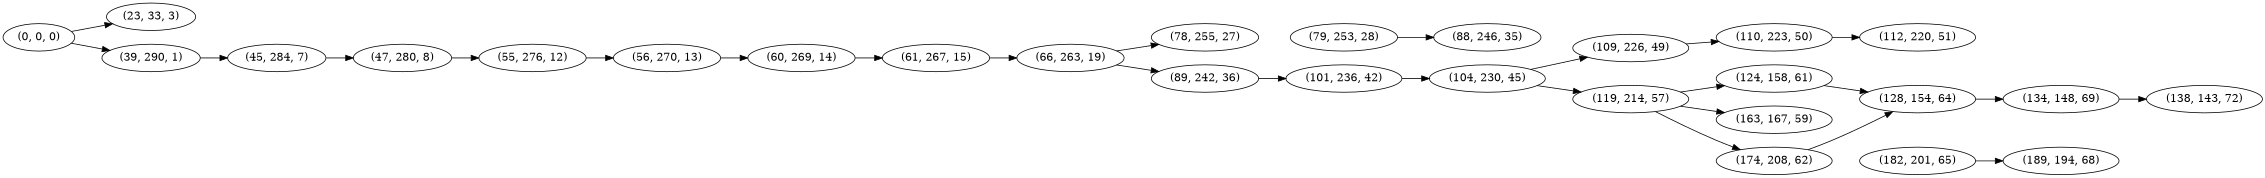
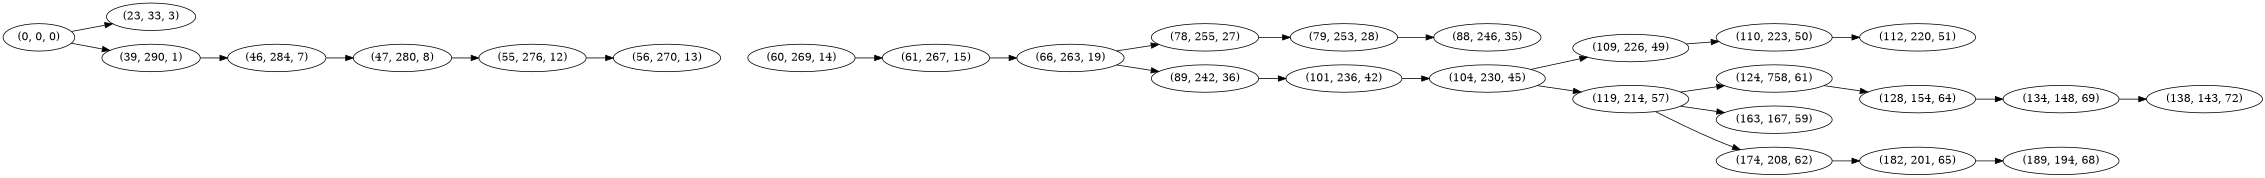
none -> (1271, 37)
(277, 58) -> (277, 58)
(730, 58) -> none
(1774, 79) -> (1774, 79)
(1847, 134) -> (1842, 161)
